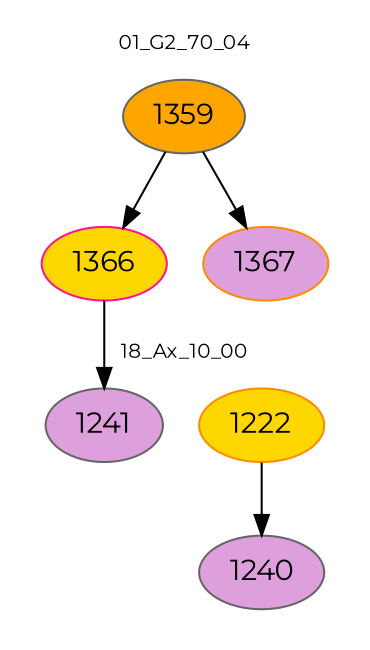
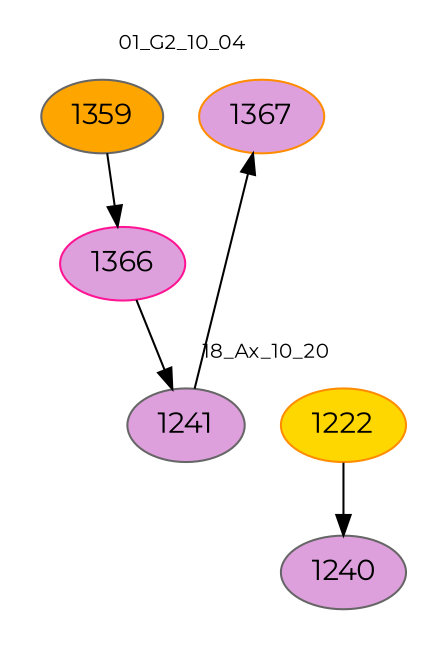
(185, 44) -> (183, 44)
(219, 181) -> (221, 281)
(104, 264) -> (123, 264)
(185, 353) -> (267, 353)
